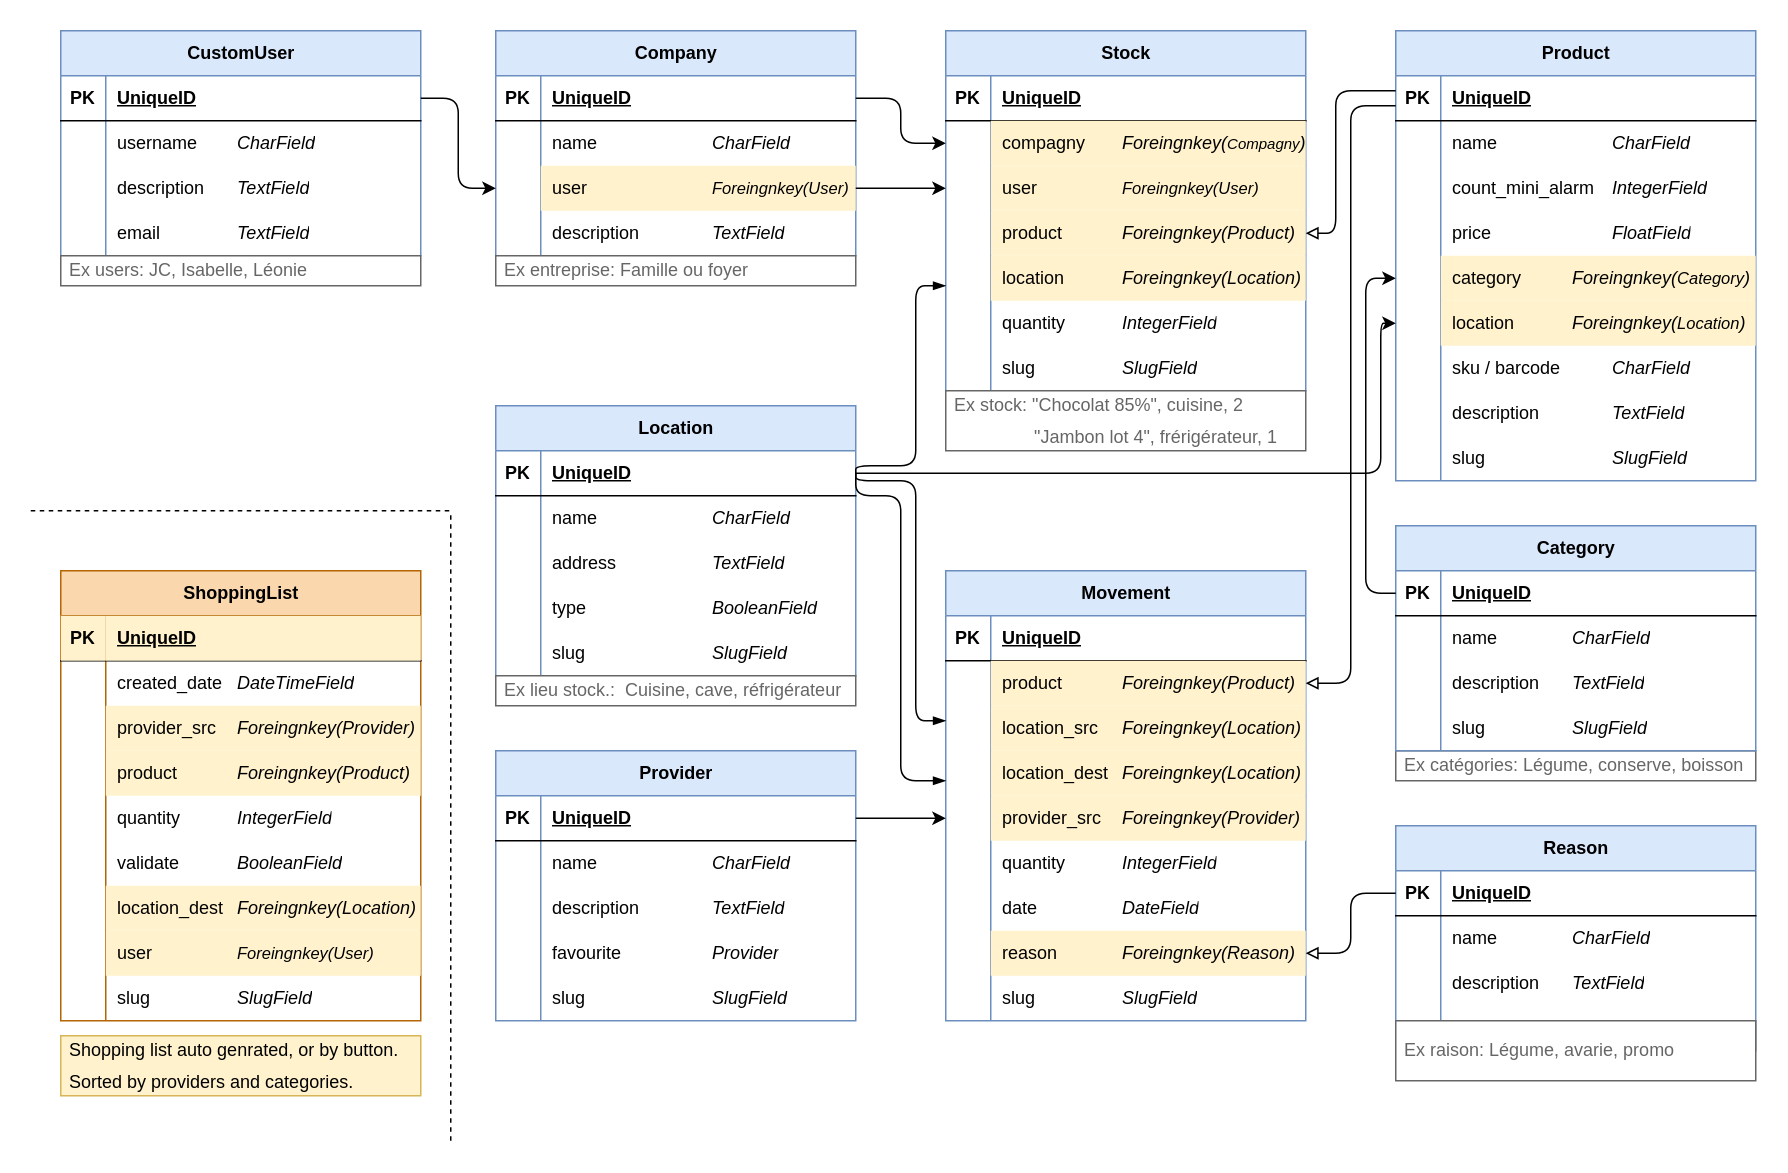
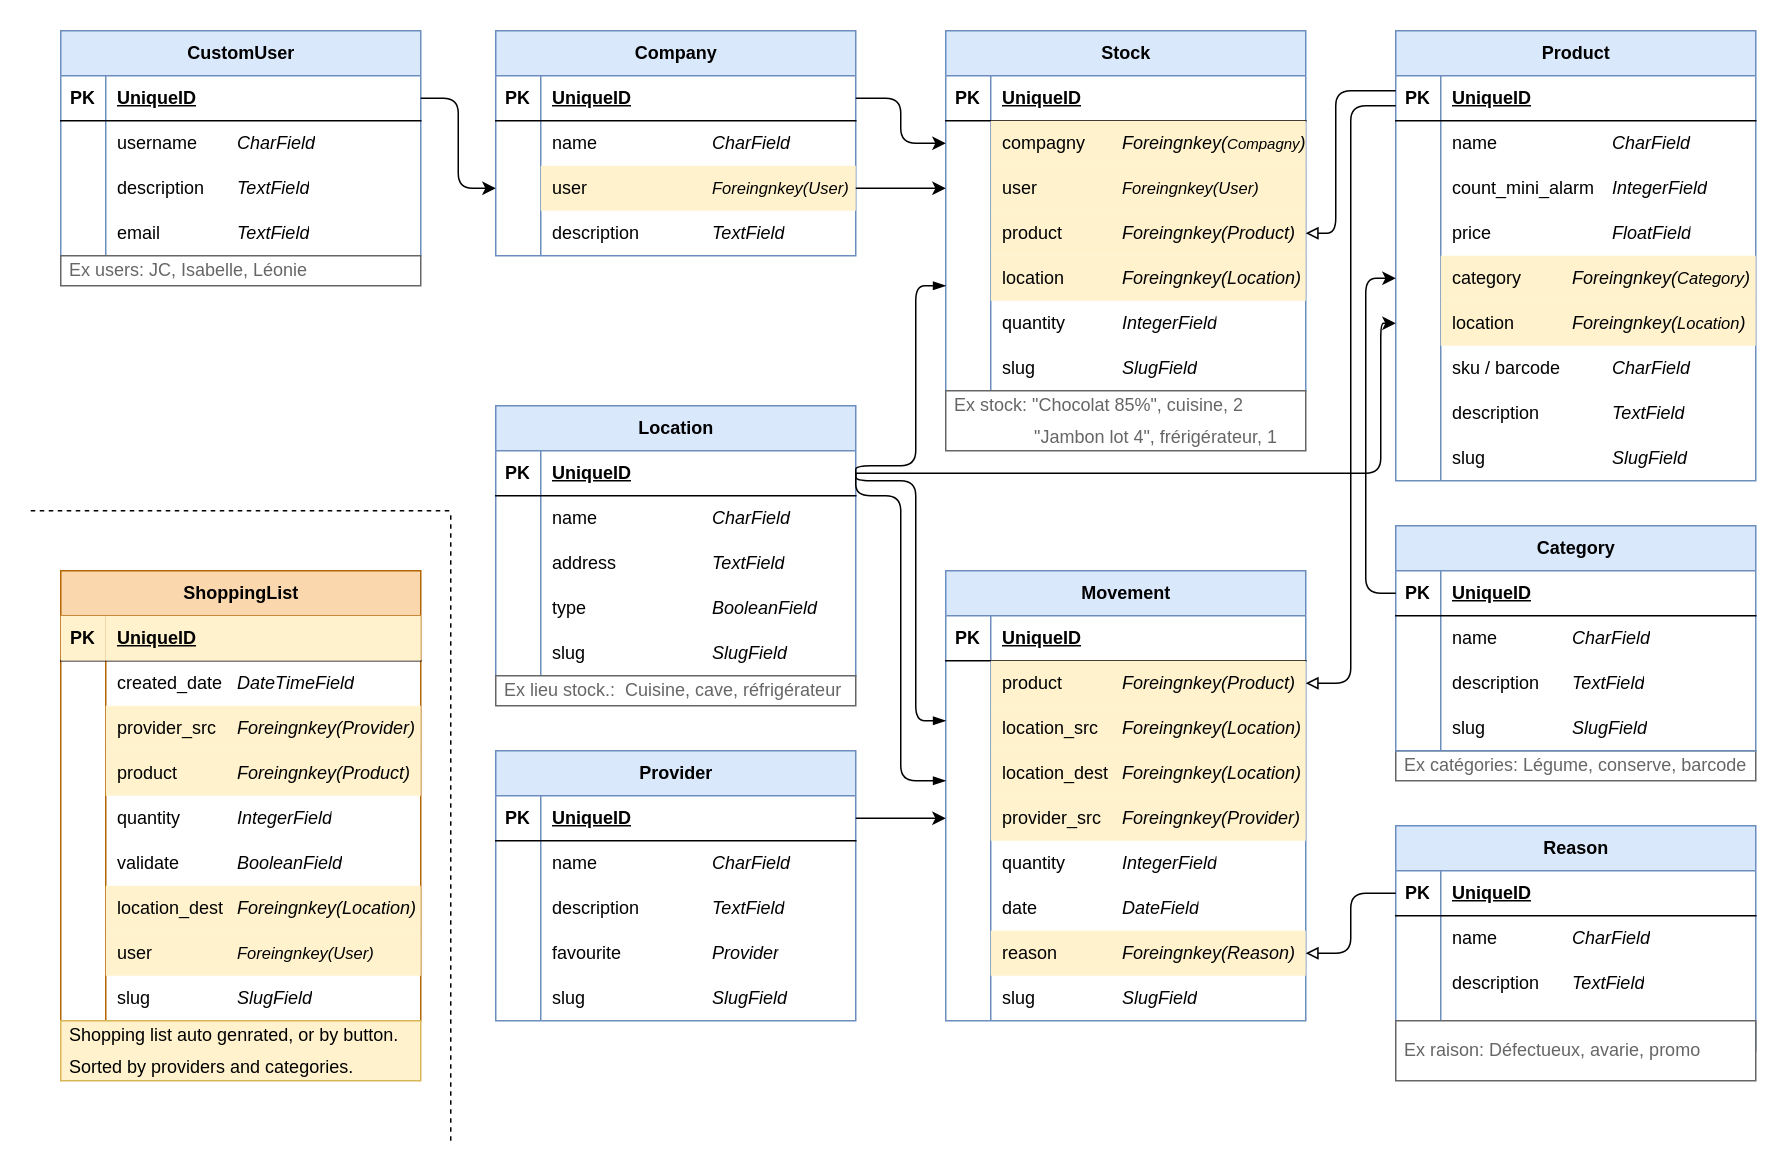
(676, 271) -> none
(1580, 764) -> (1580, 764)
(1580, 1049) -> (1580, 1049)
(241, 1066) -> (241, 1051)
